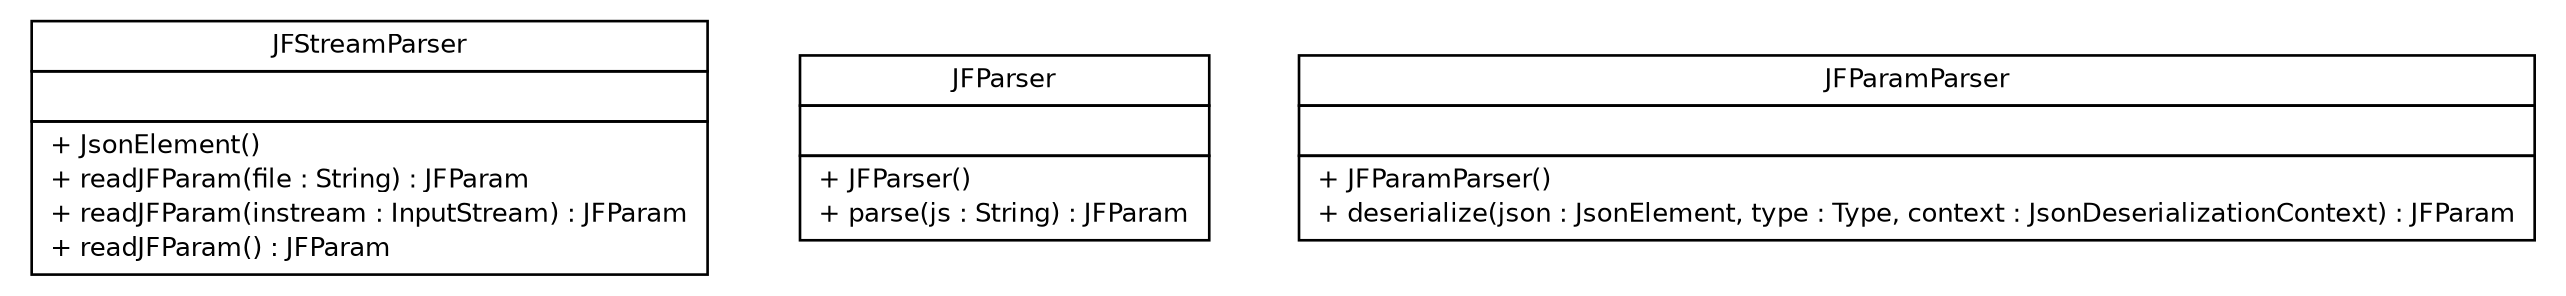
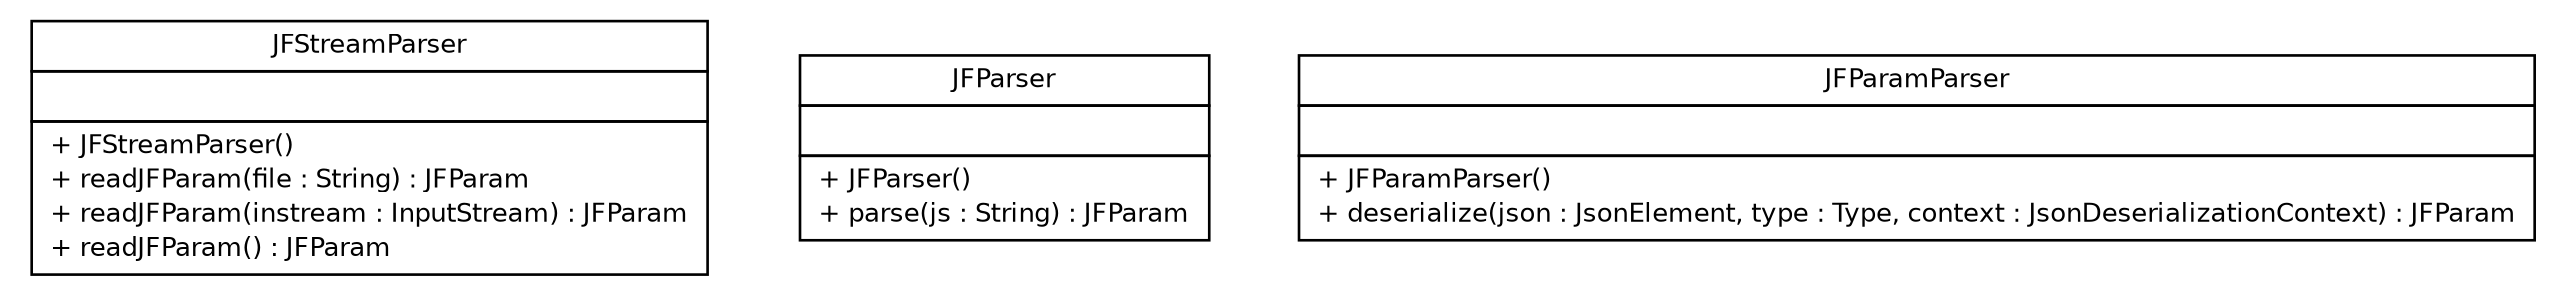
(156, 145) -> (173, 145)
